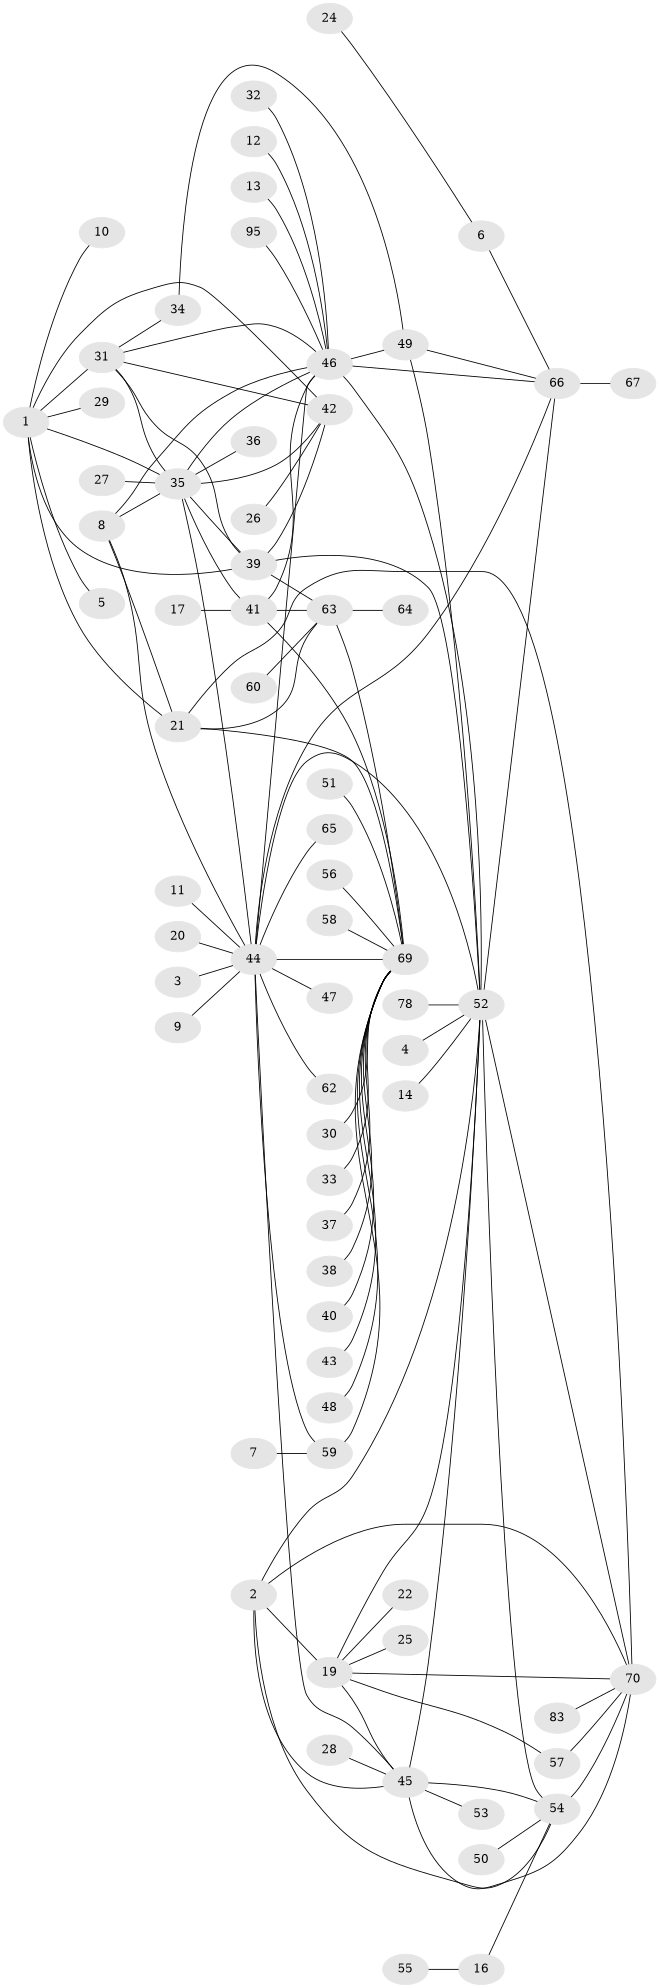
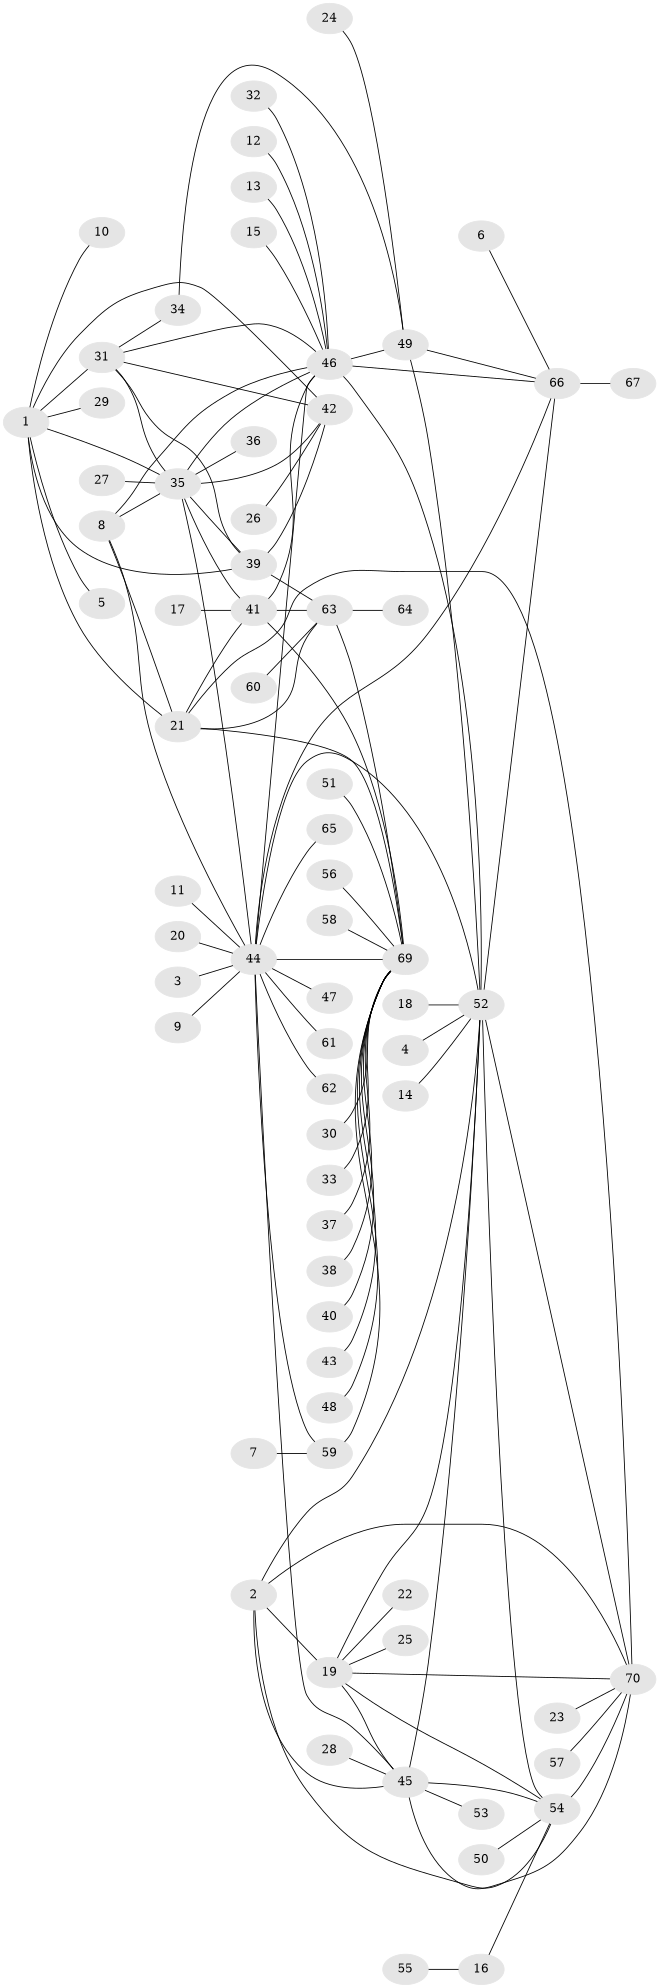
(409, 125) -> (383, 178)
(254, 233) -> (254, 233)
none -> (208, 674)
(454, 693) -> none
(406, 1005) -> (406, 1005)
none -> (330, 1044)
(448, 1710) -> (442, 1743)
(557, 1718) -> (557, 1718)
